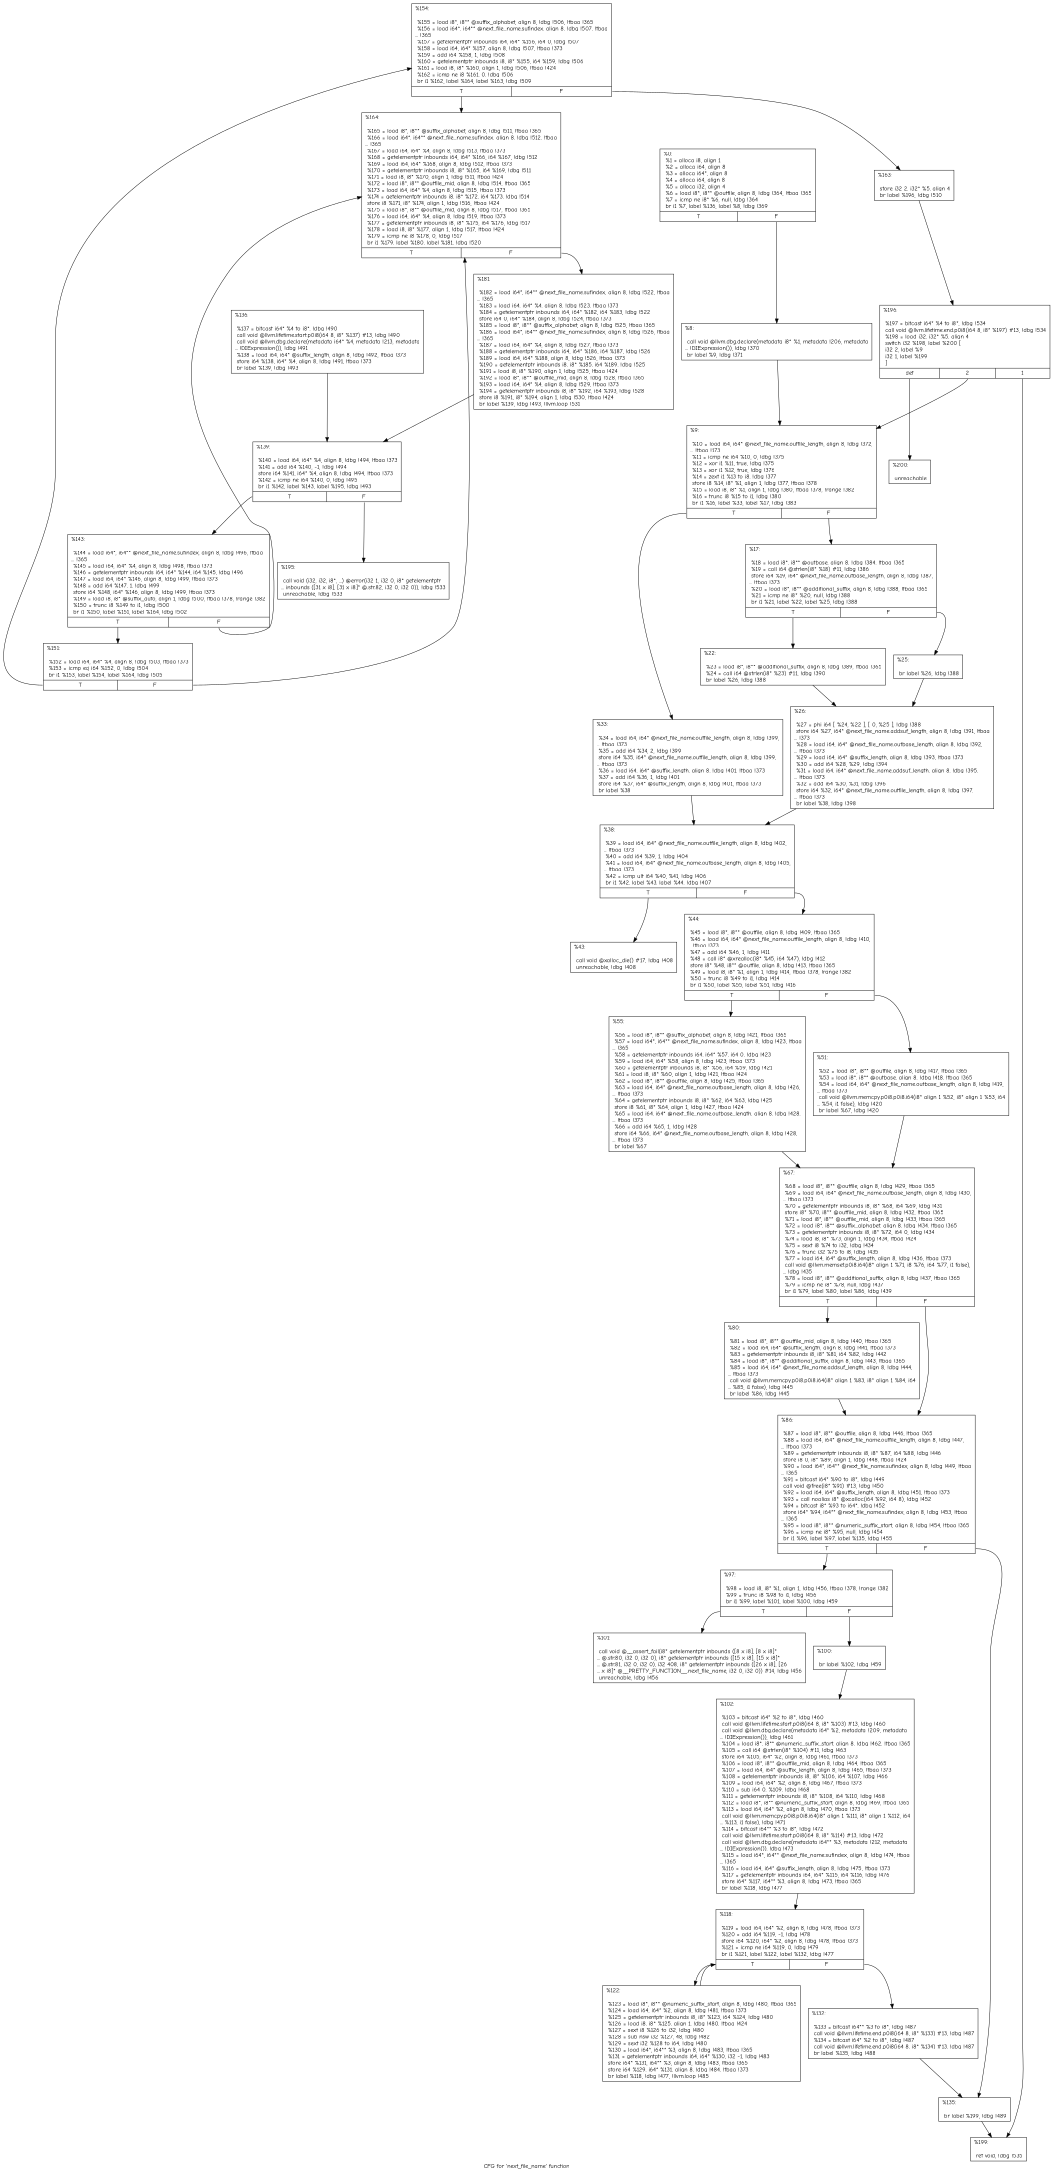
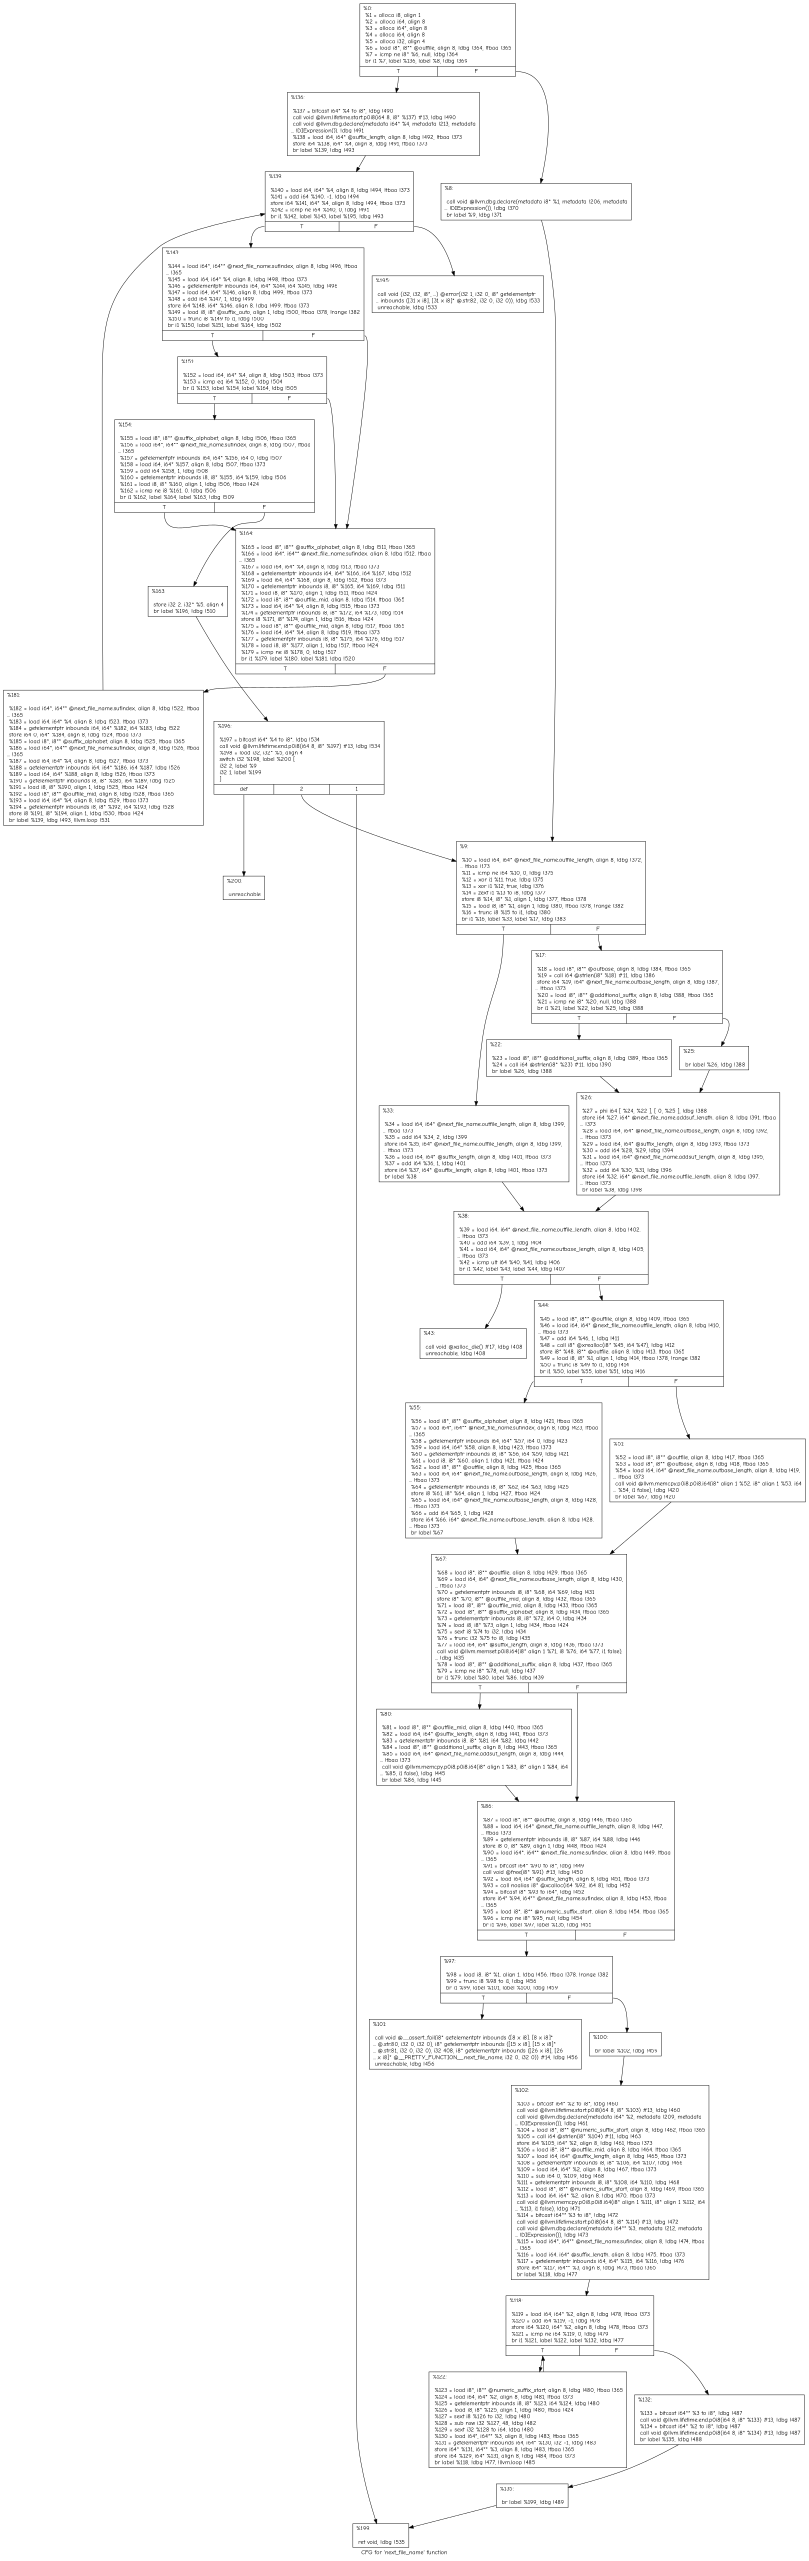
none -> (398, 82)
(990, 1813) -> none
